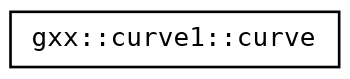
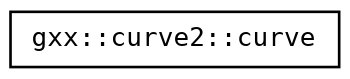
(175, 39) -> (175, 39)
